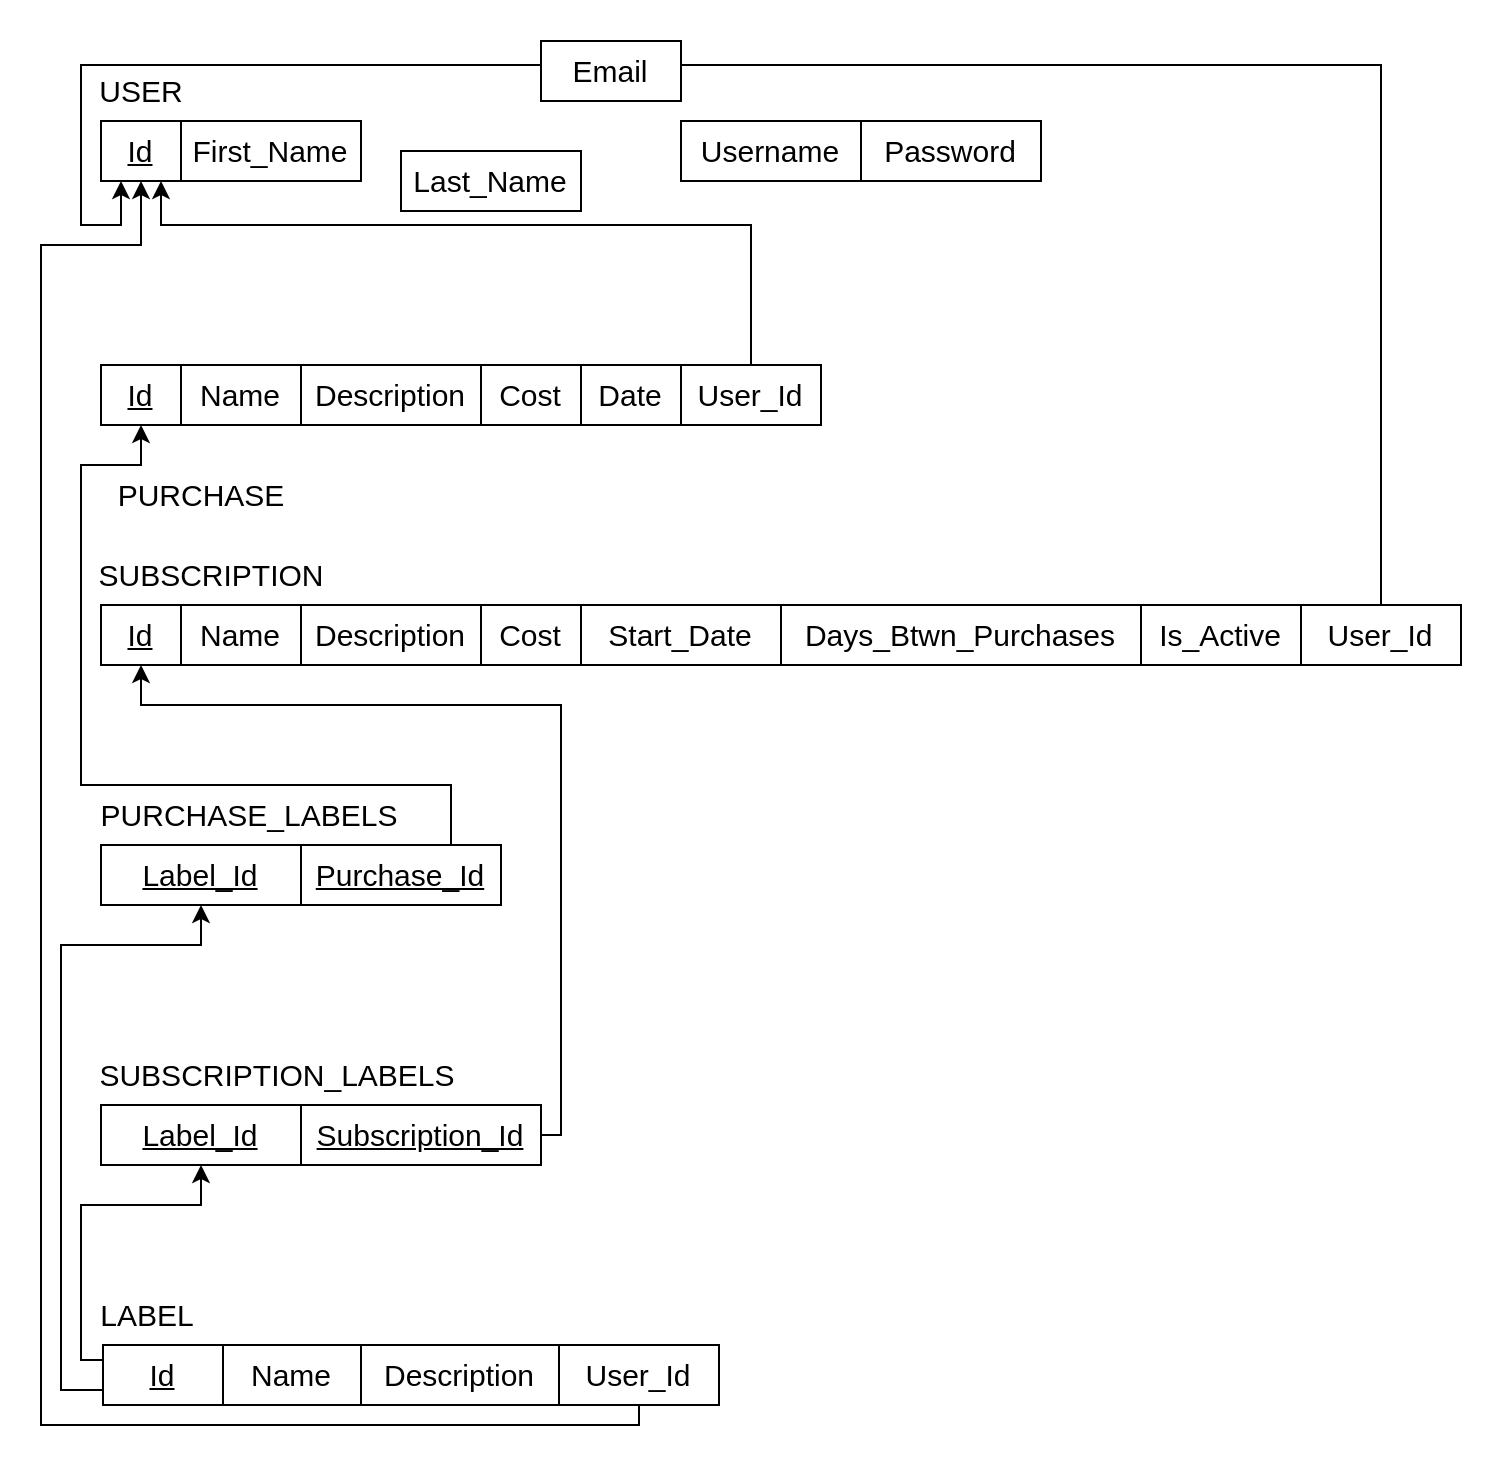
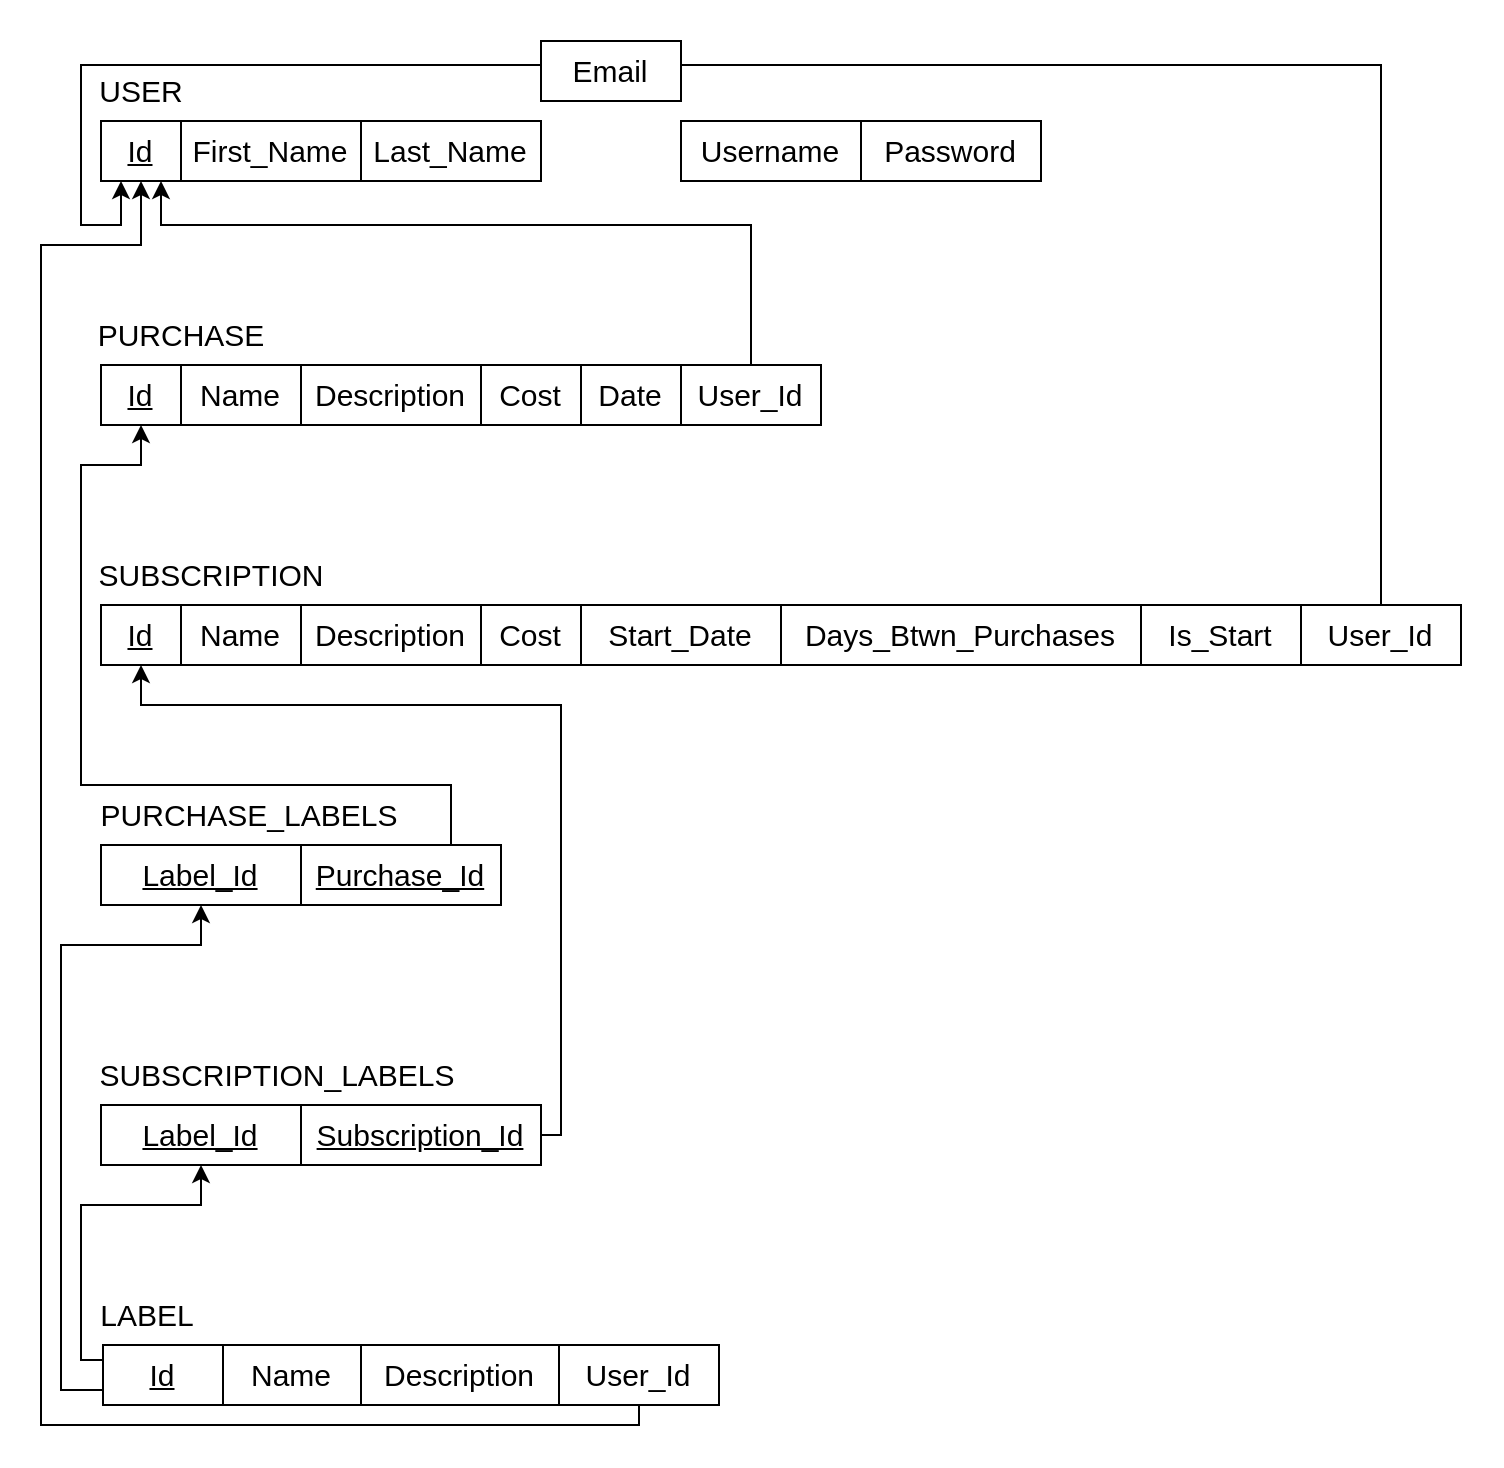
(491, 181) -> (451, 151)
(201, 495) -> (181, 335)
(1221, 635) -> (1221, 635)
